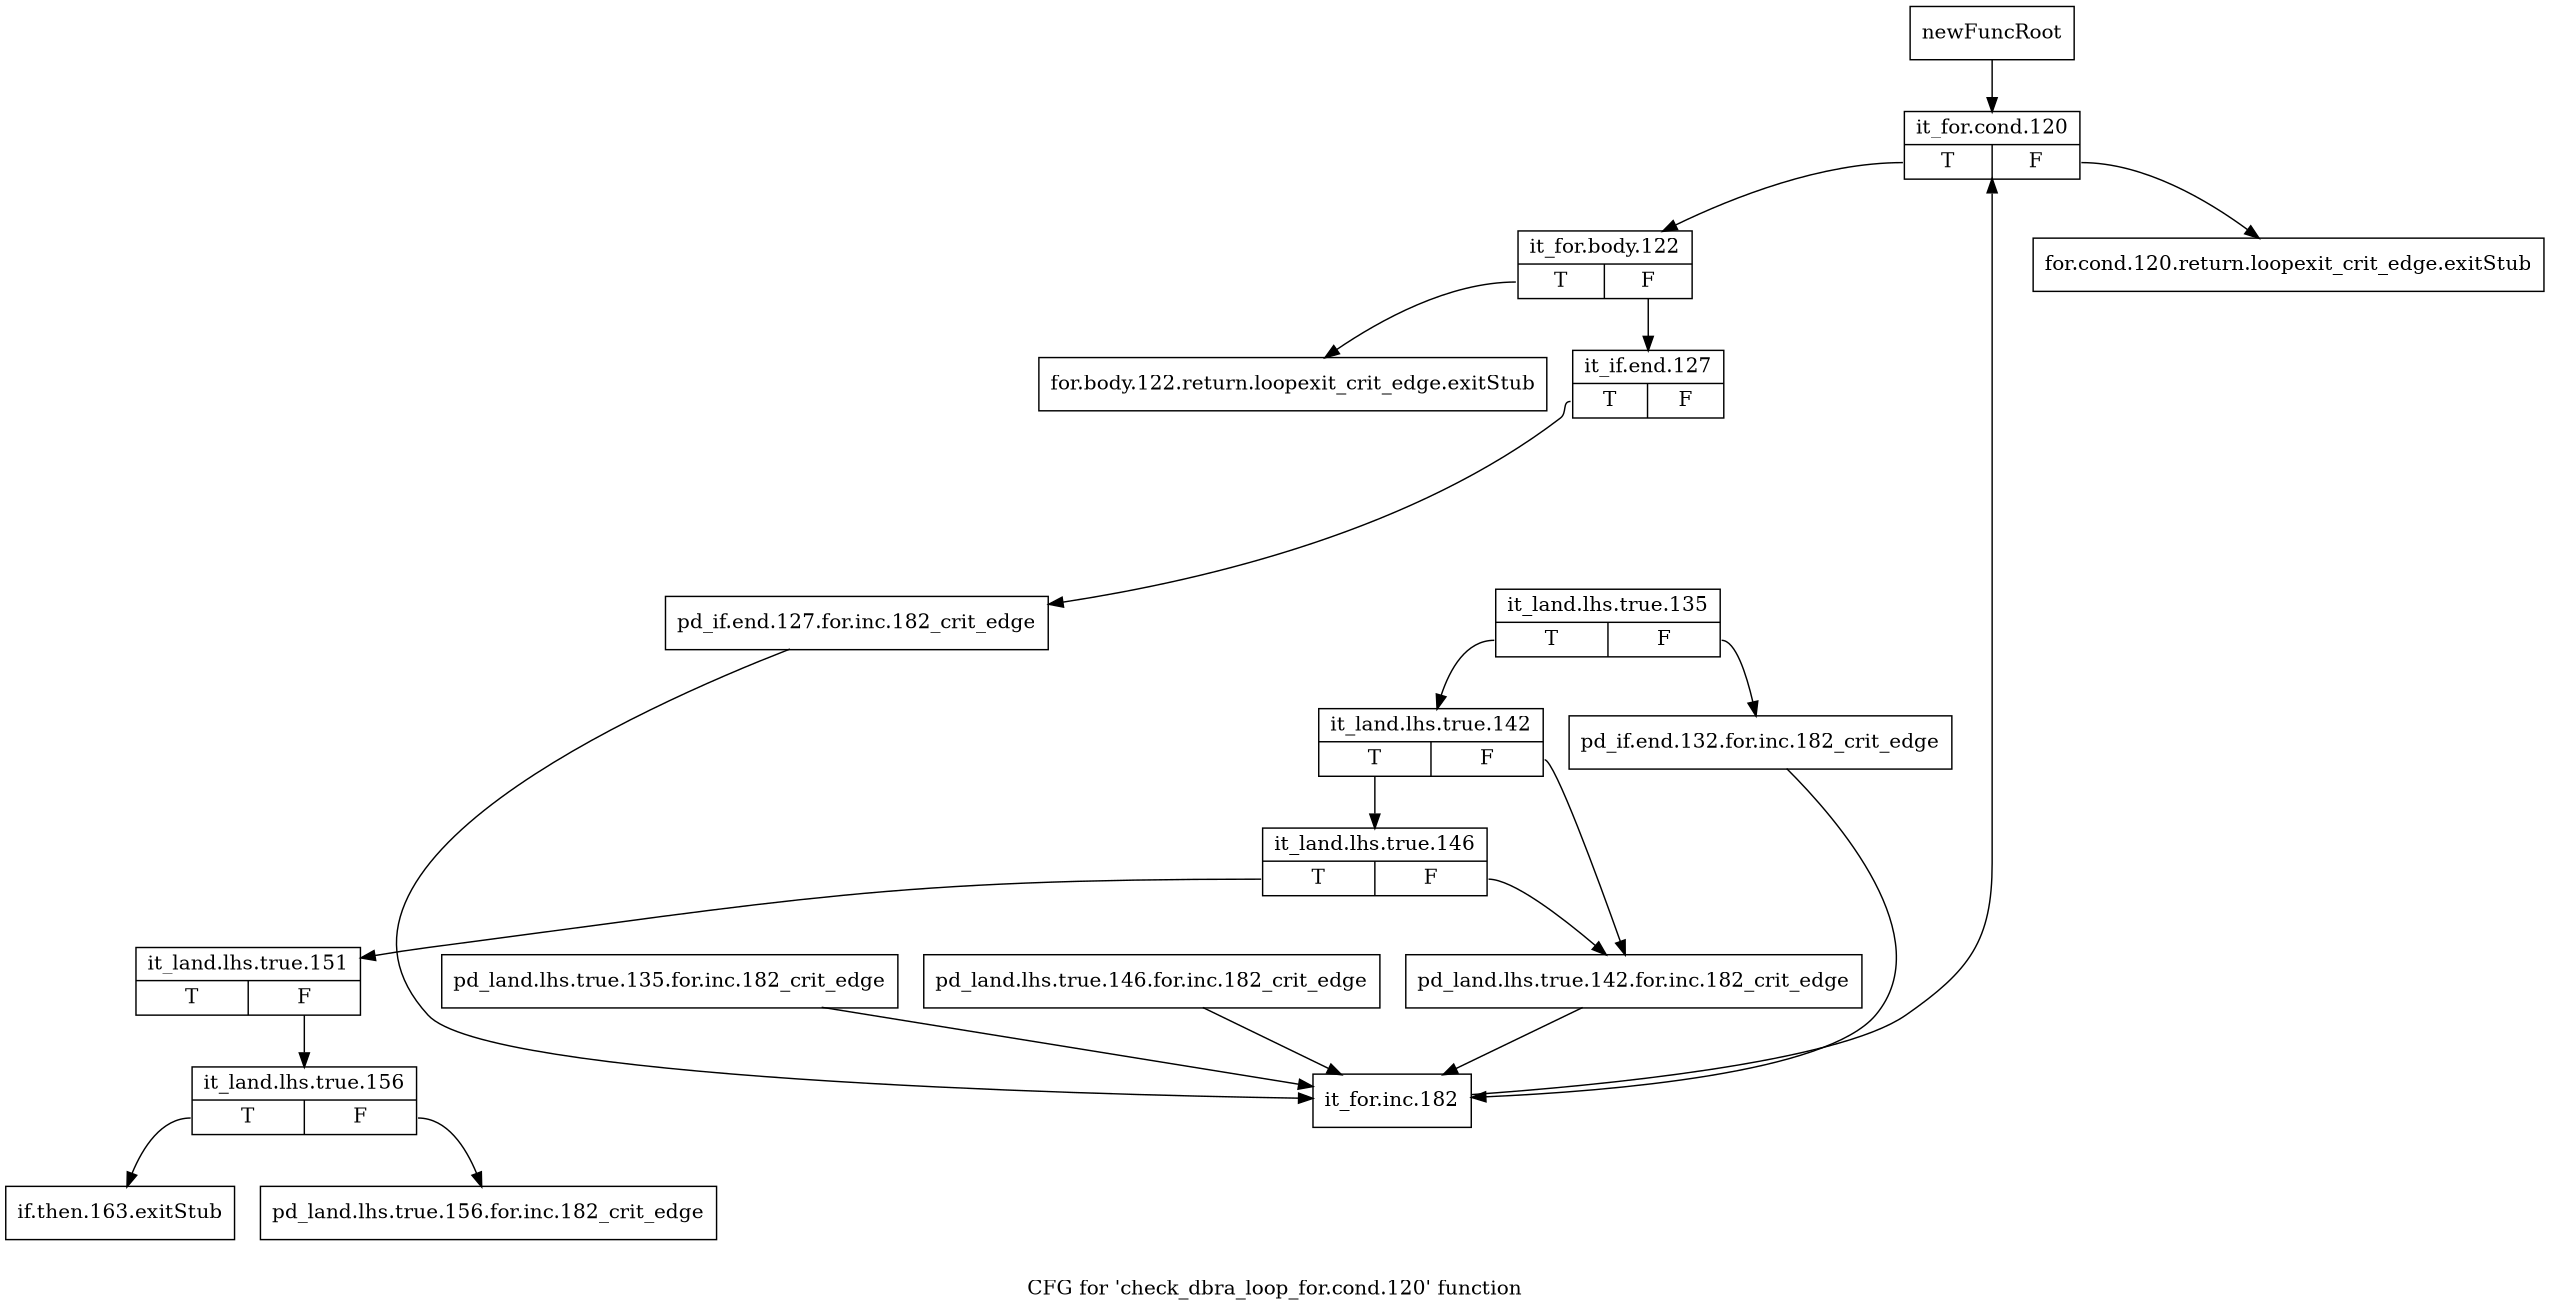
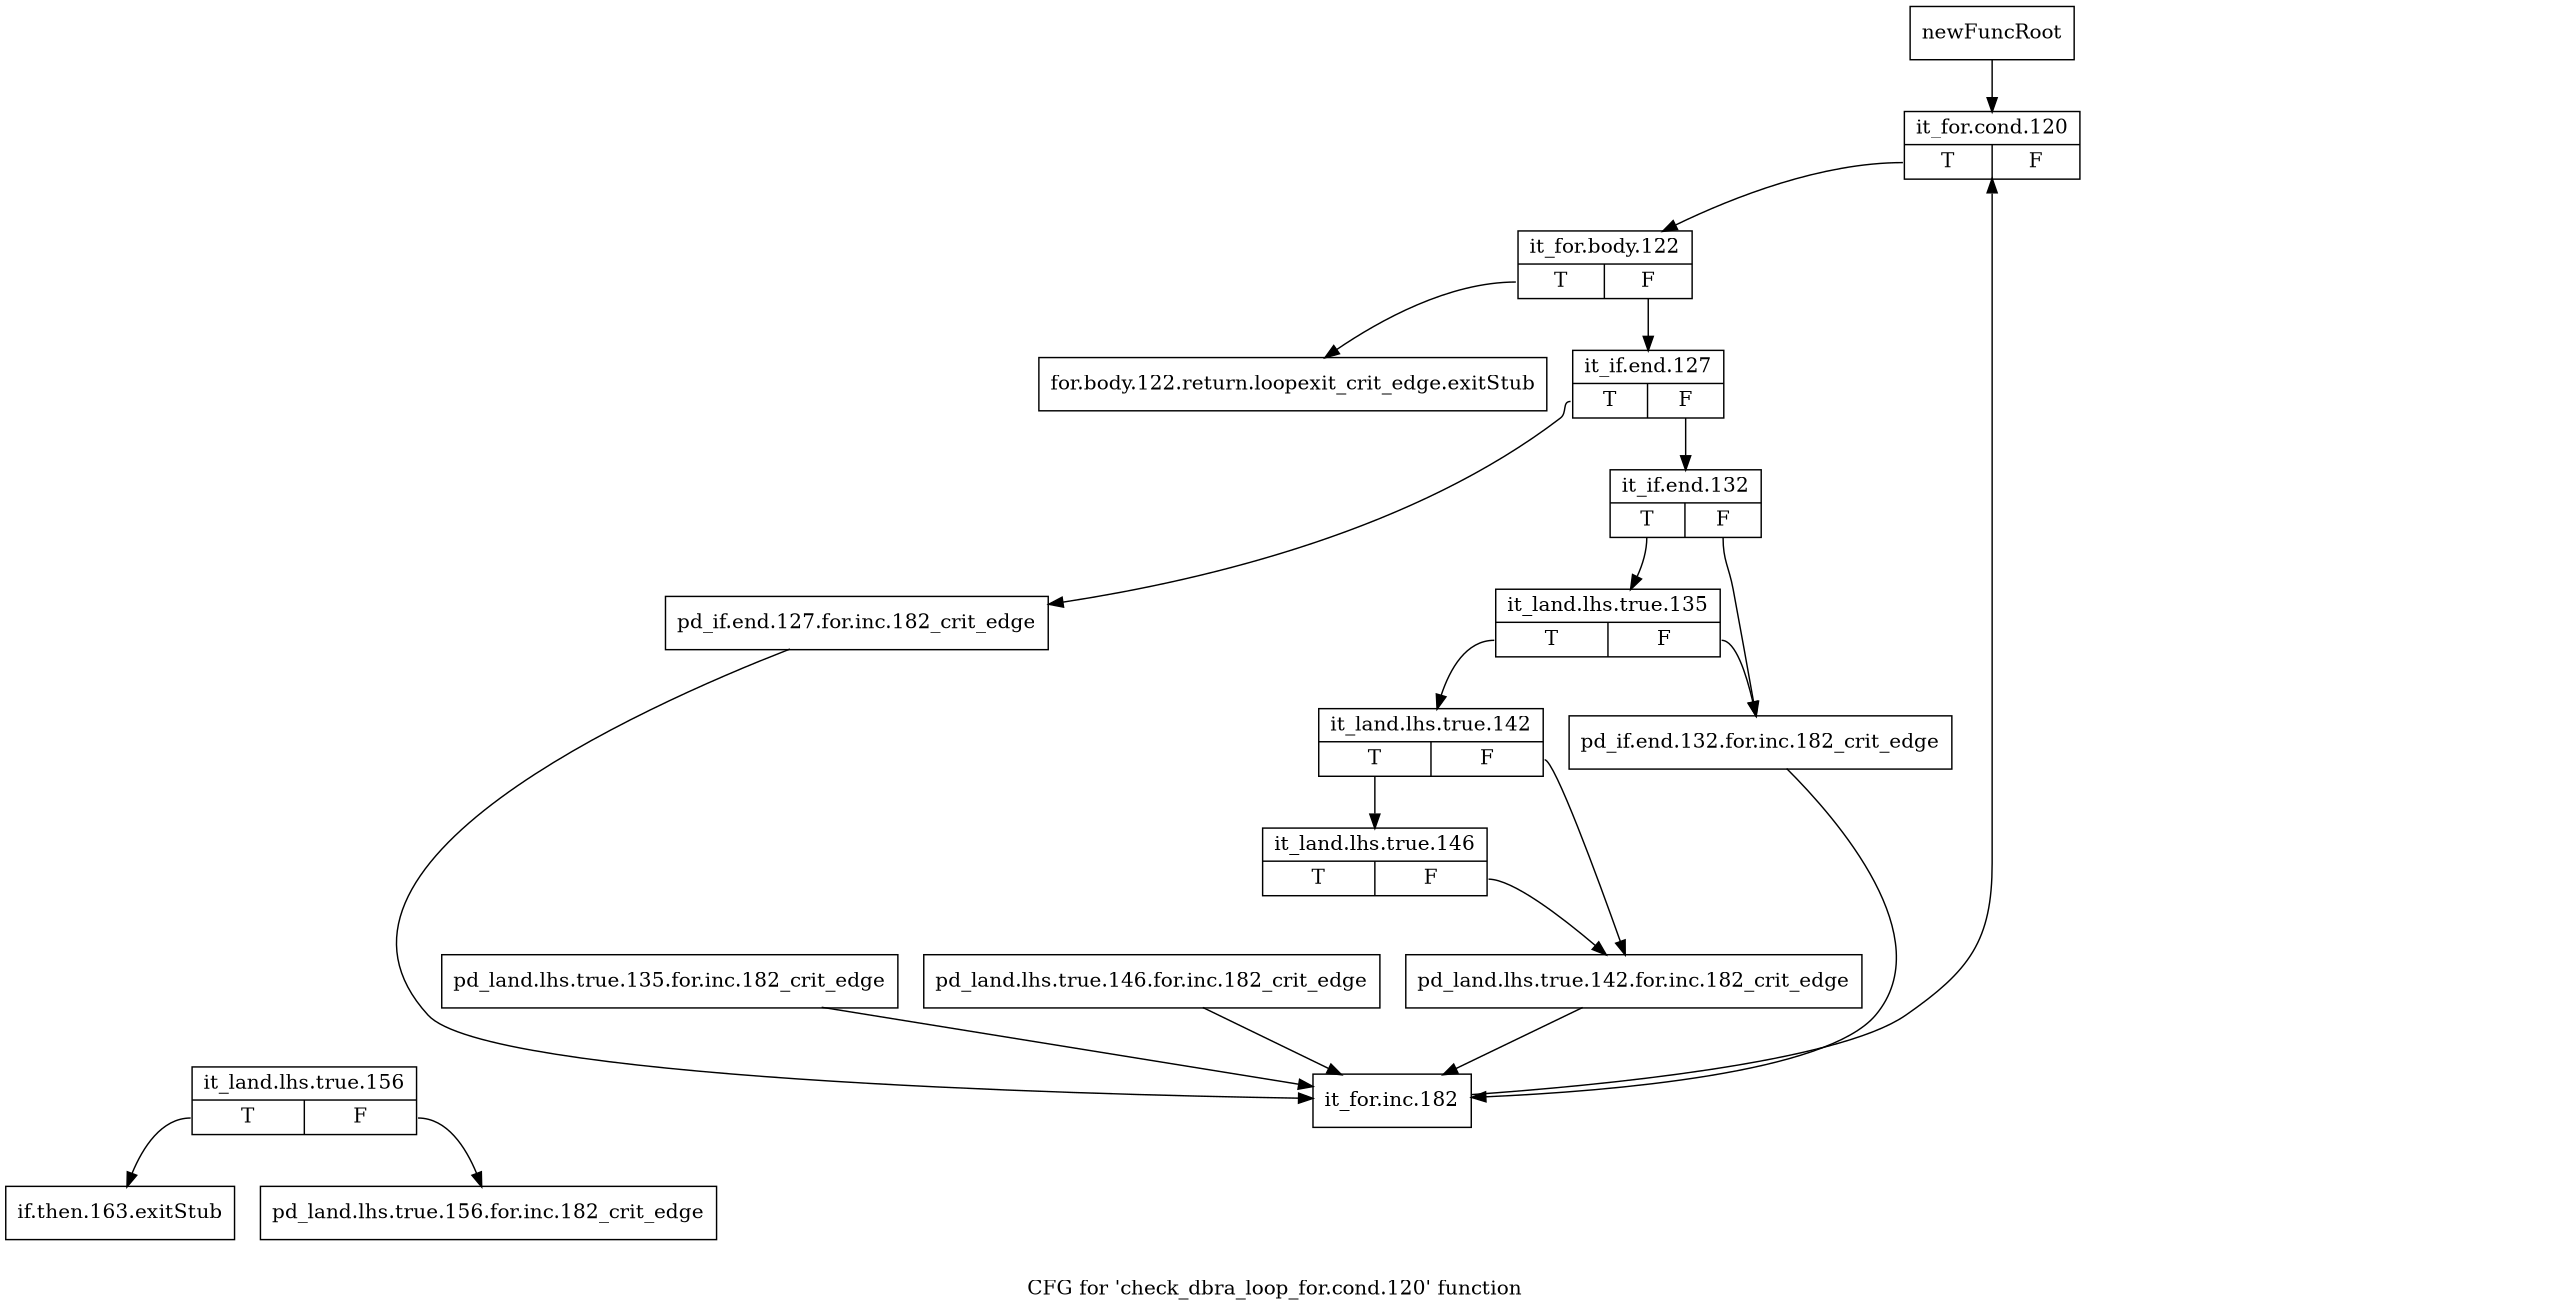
(2289, 265) -> none
none -> (1686, 504)
(248, 981) -> none
